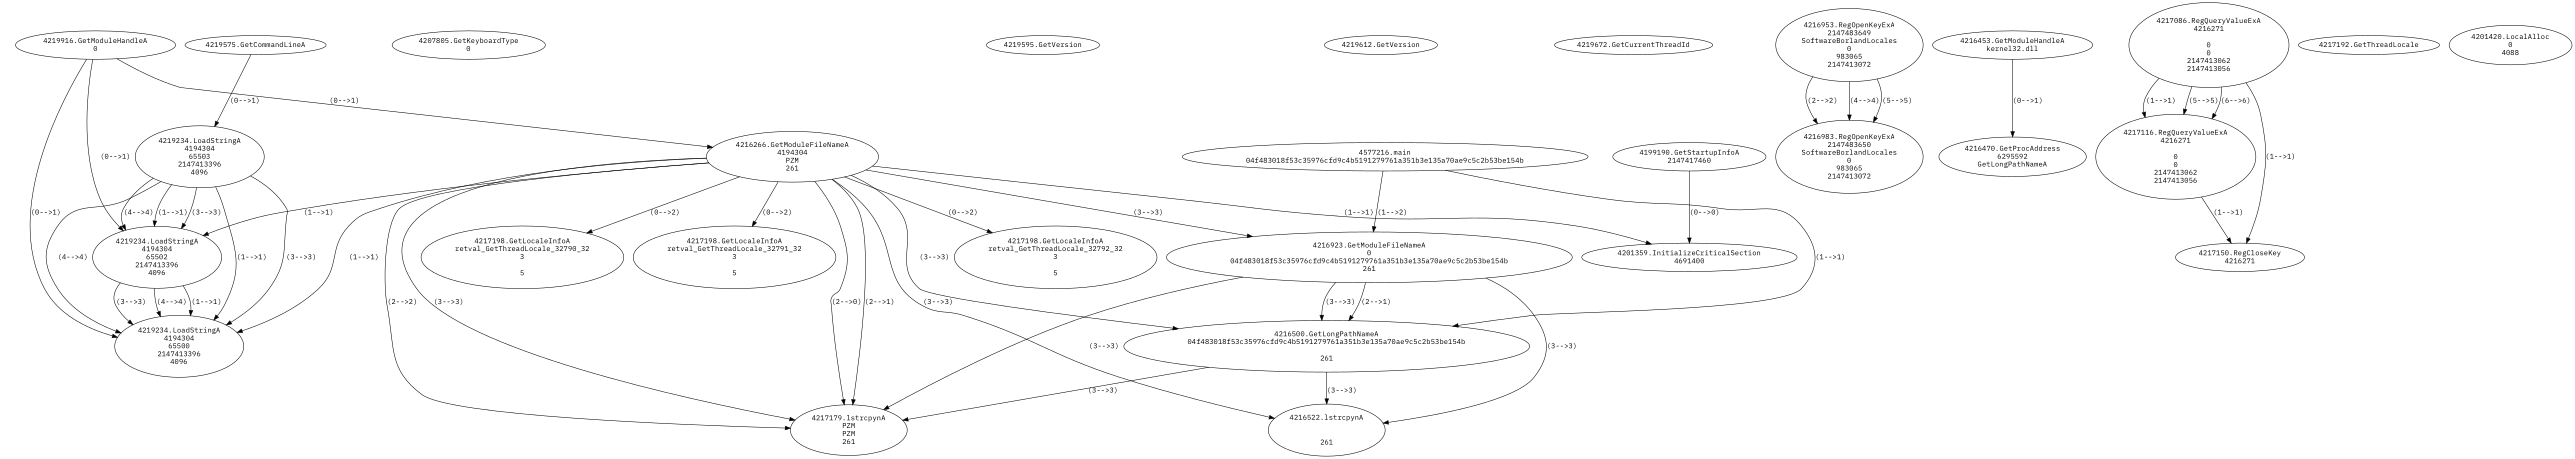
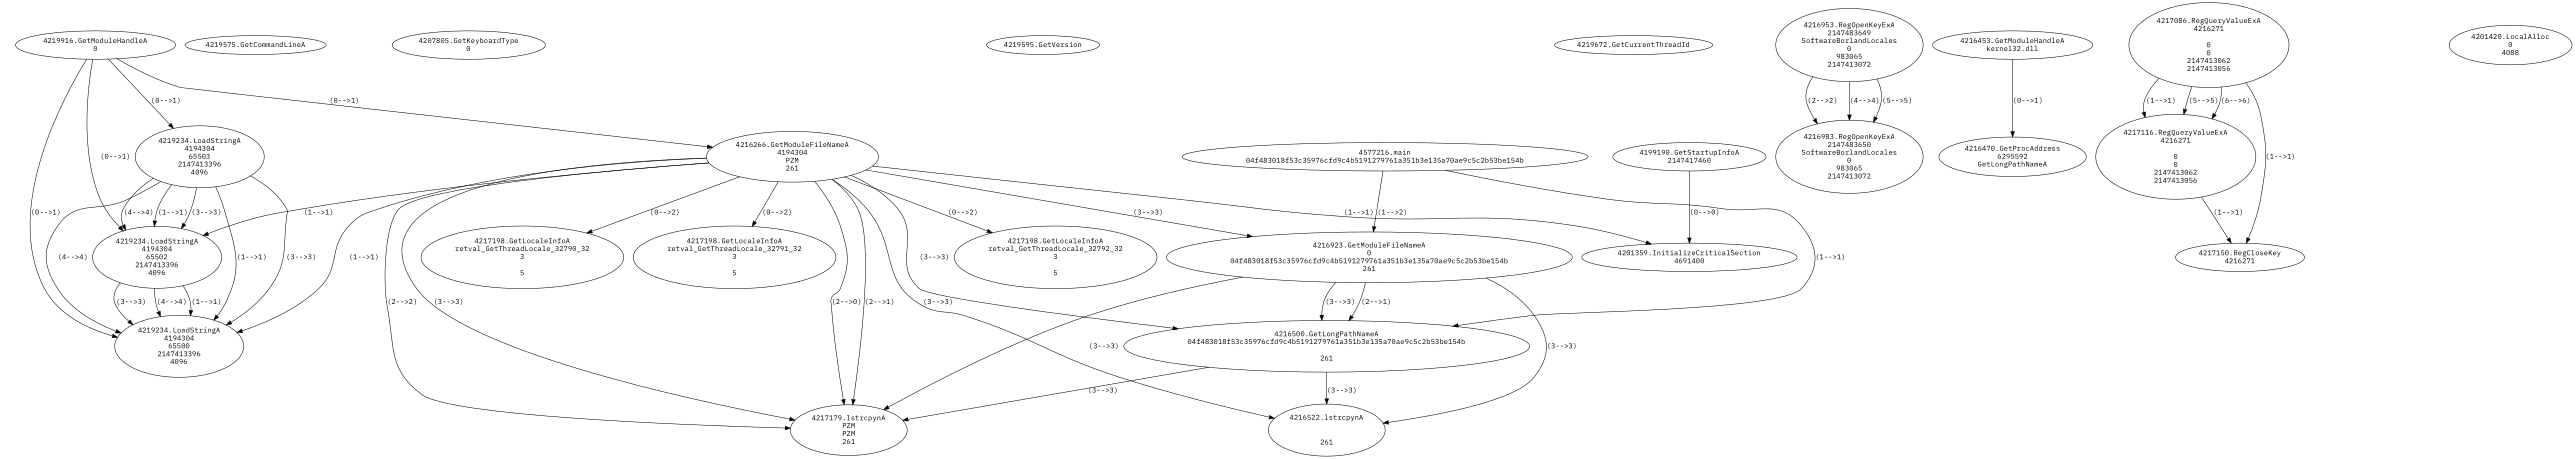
(1381, 45) -> none
(2369, 45) -> none
(234, 88) -> (139, 92)
